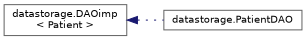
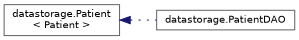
(65, 20) -> (62, 20)
